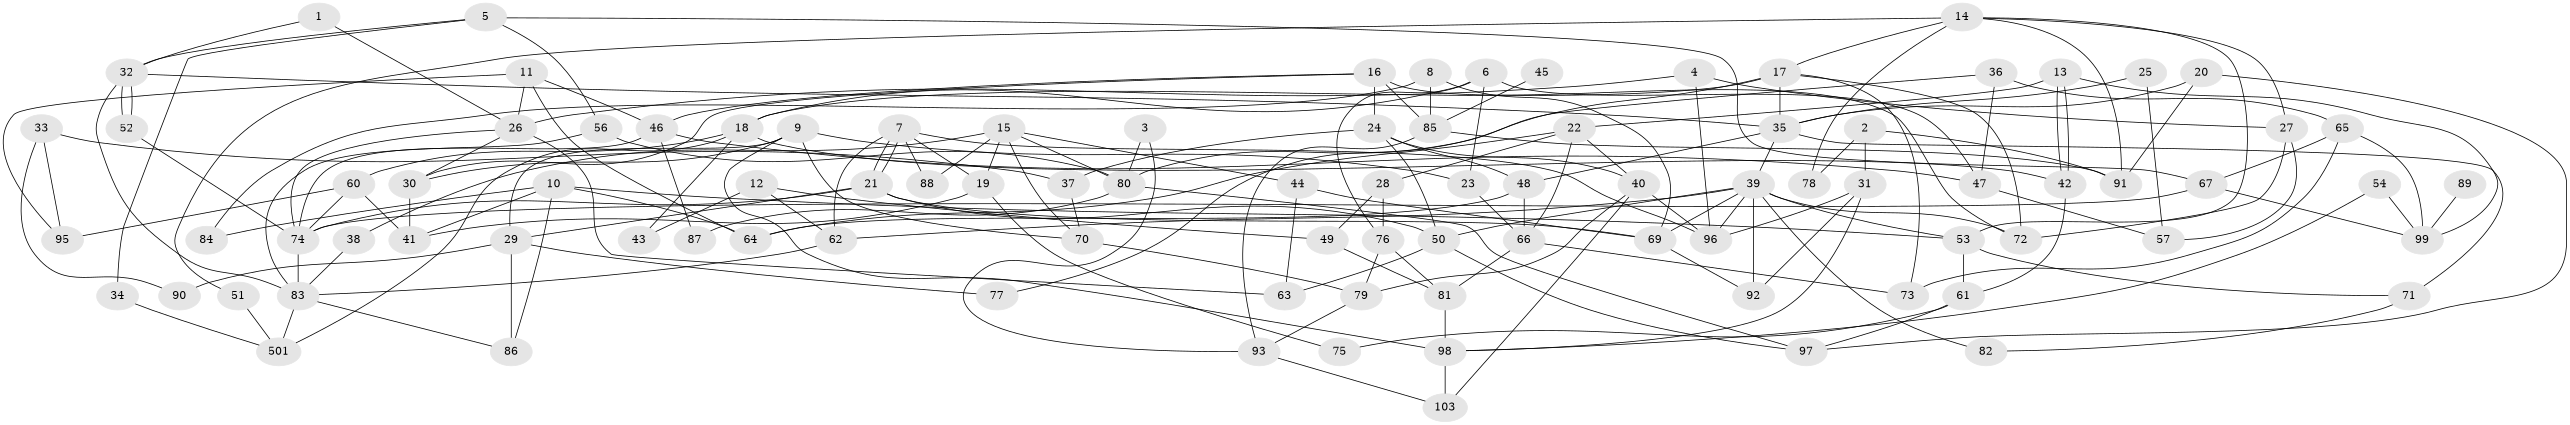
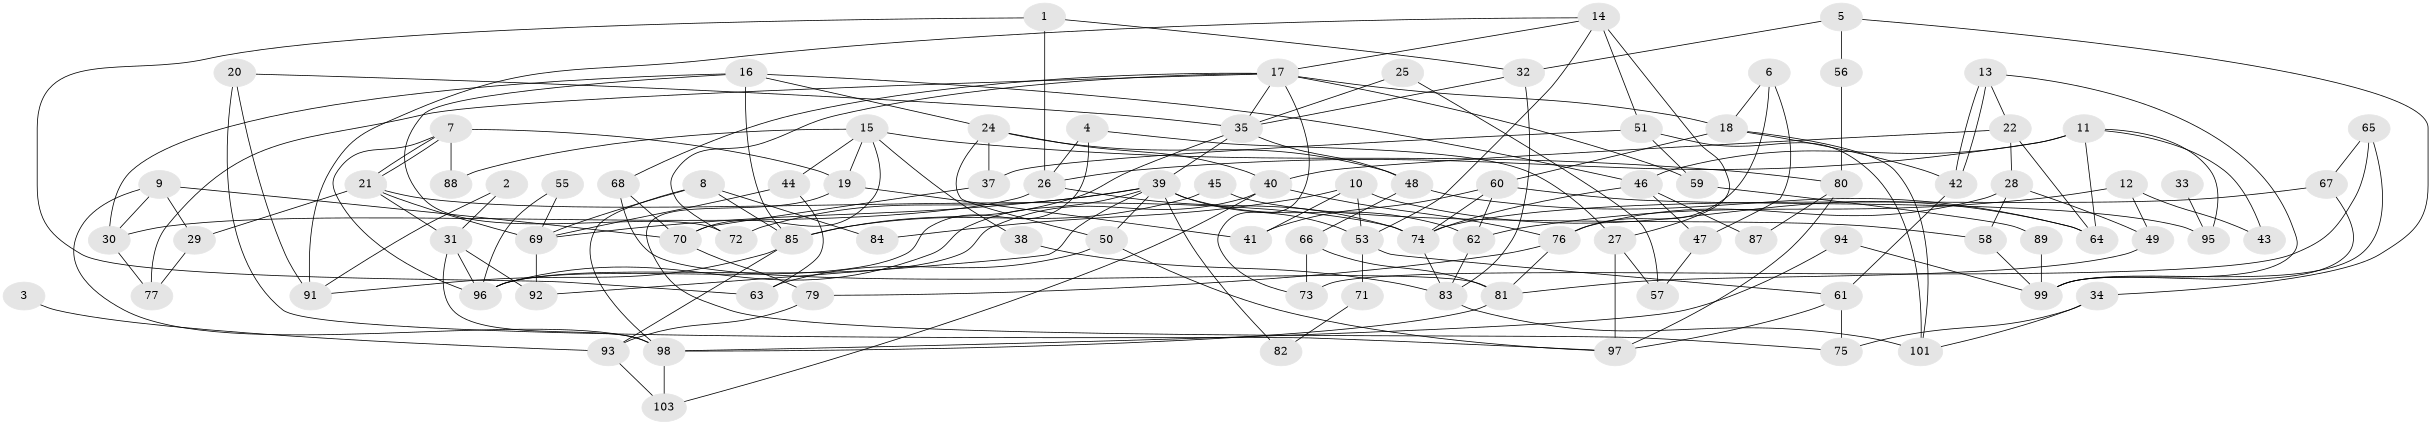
(1425, 32) -> none
(1996, 73) -> none
(127, 129) -> none
(2221, 150) -> (1105, 184)
(1135, 156) -> none
(381, 161) -> (1358, 143)
(315, 166) -> none
(843, 173) -> (1487, 209)
none -> (563, 184)
none -> (618, 184)
(690, 184) -> (2207, 159)
(1468, 184) -> none
none -> (1697, 184)
(1809, 184) -> none
(2380, 184) -> (1841, 240)
(1557, 187) -> none
(2232, 208) -> (1615, 296)
(410, 212) -> (132, 270)
(1155, 212) -> (395, 204)
none -> (1986, 240)
none -> (591, 246)
(1514, 268) -> (1403, 211)
(822, 269) -> (113, 67)
(180, 296) -> none
none -> (1971, 327)
(279, 352) -> (1920, 352)
(511, 352) -> none
